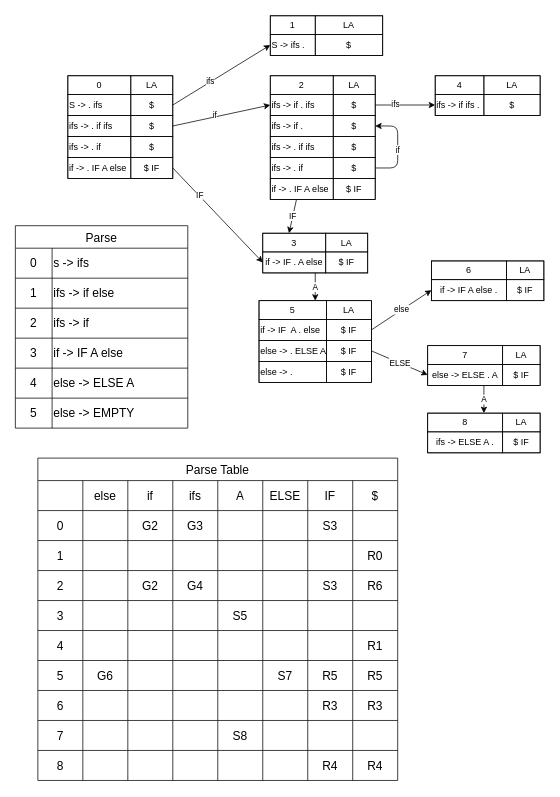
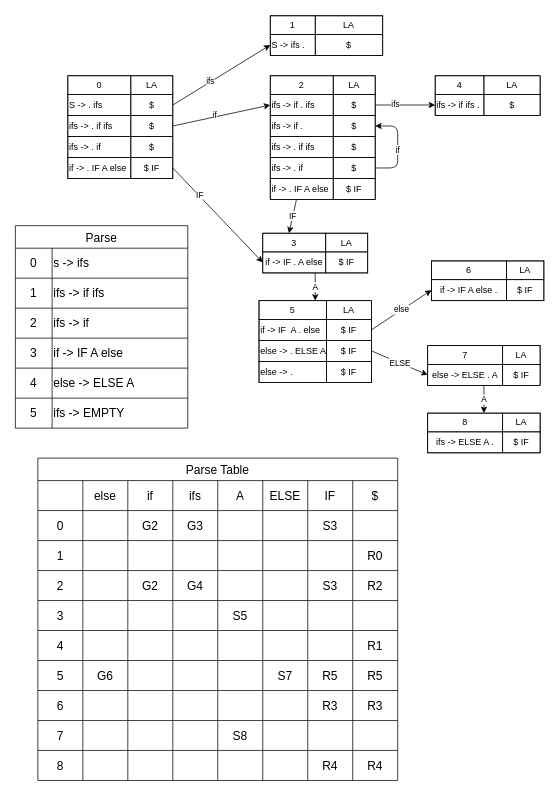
(91, 293) -> (88, 293)
(93, 413) -> (89, 413)
(375, 585) -> (375, 585)
